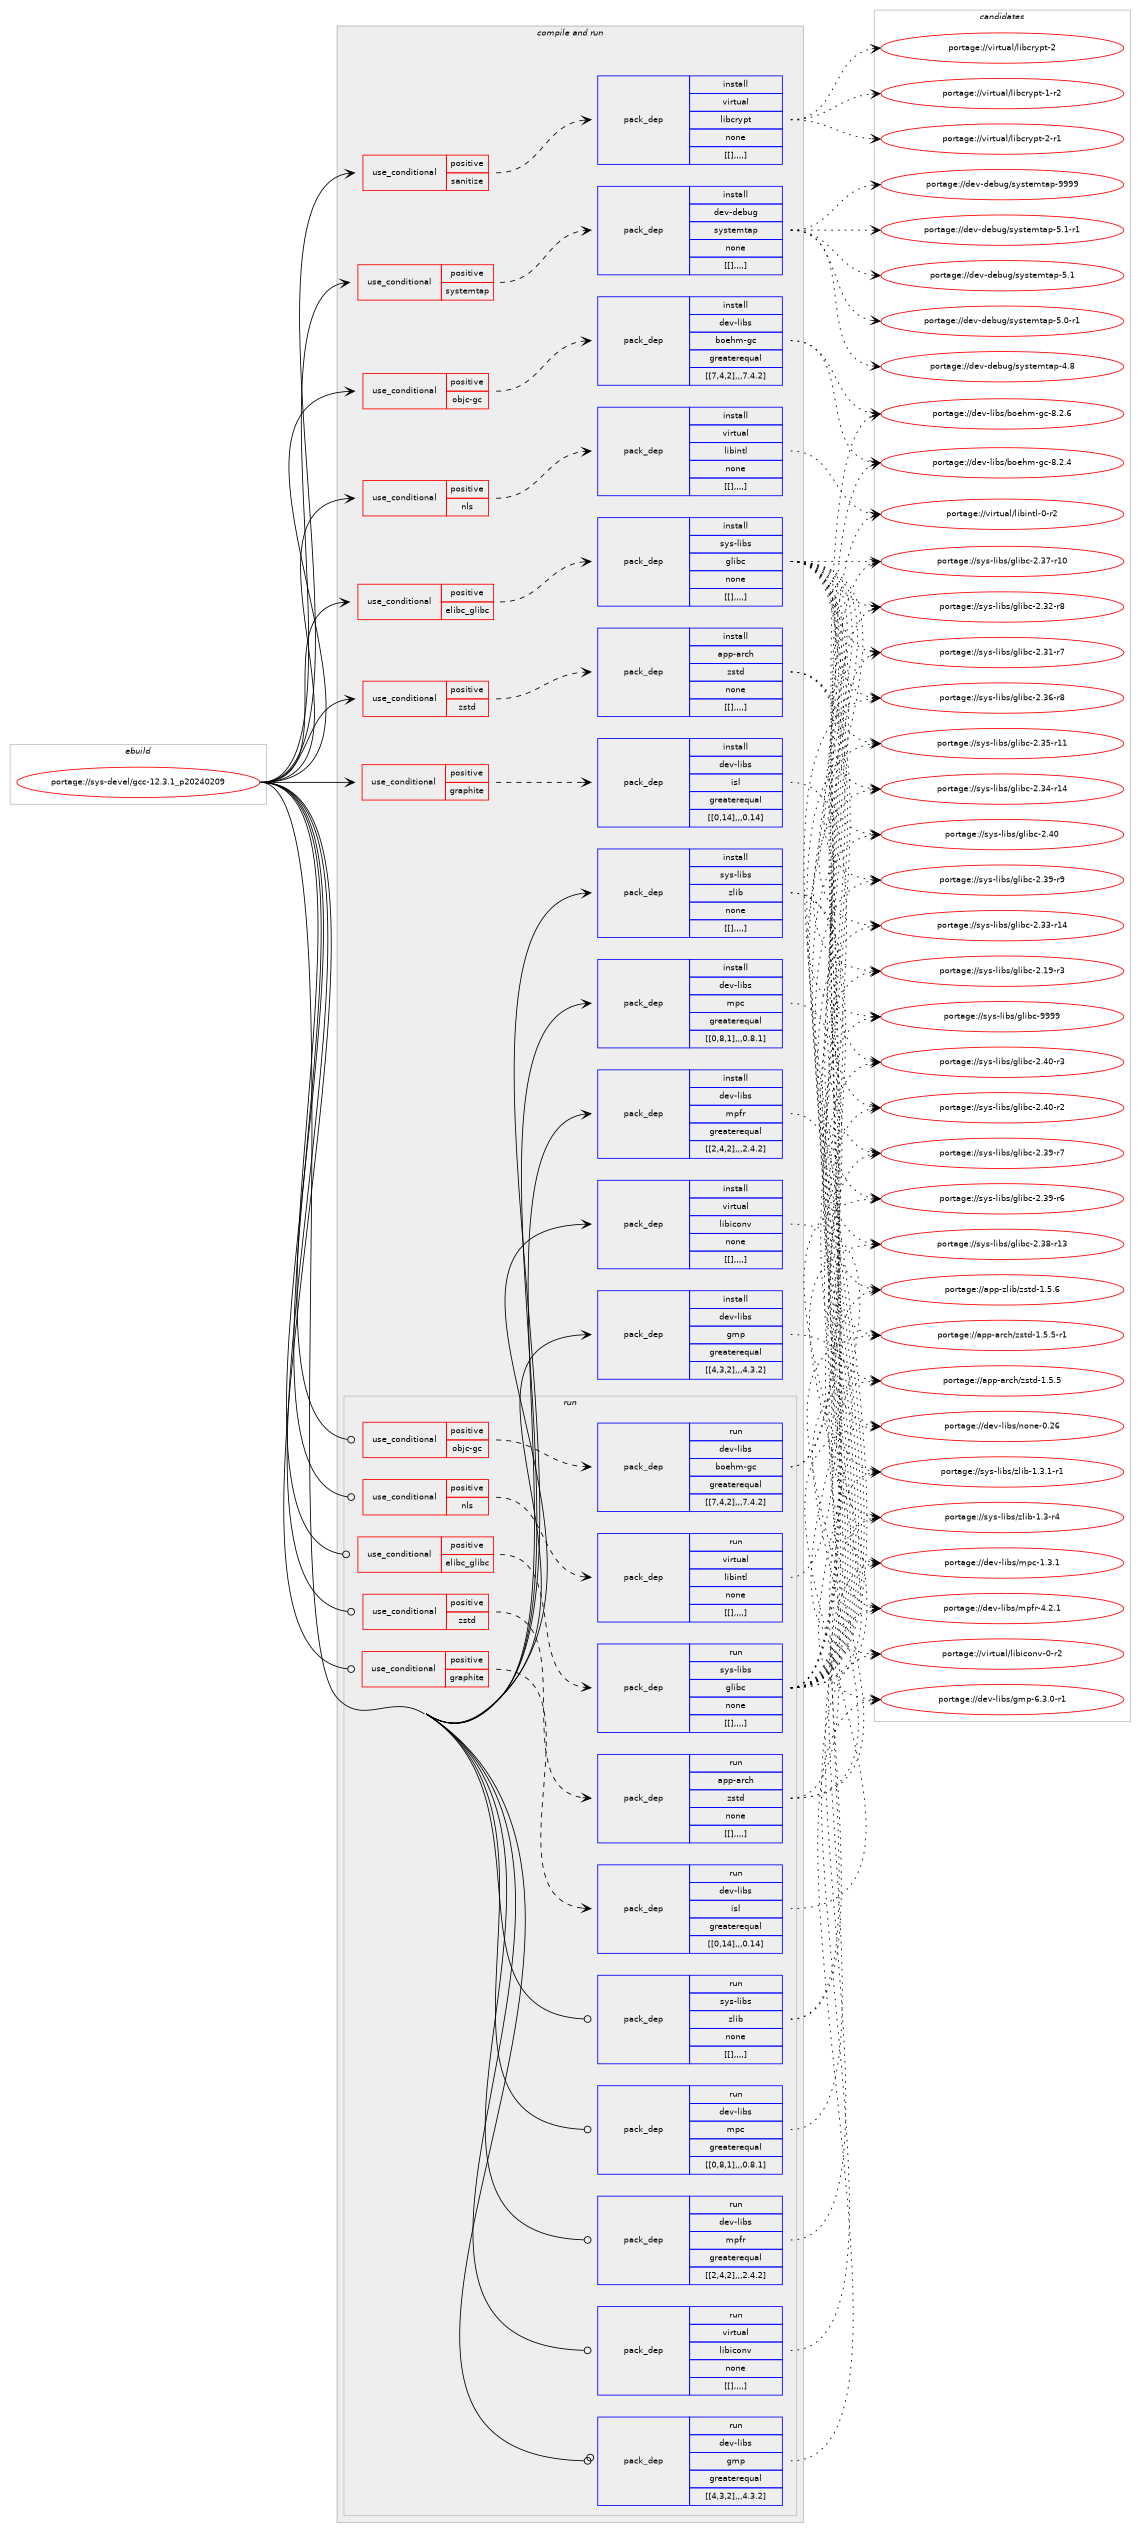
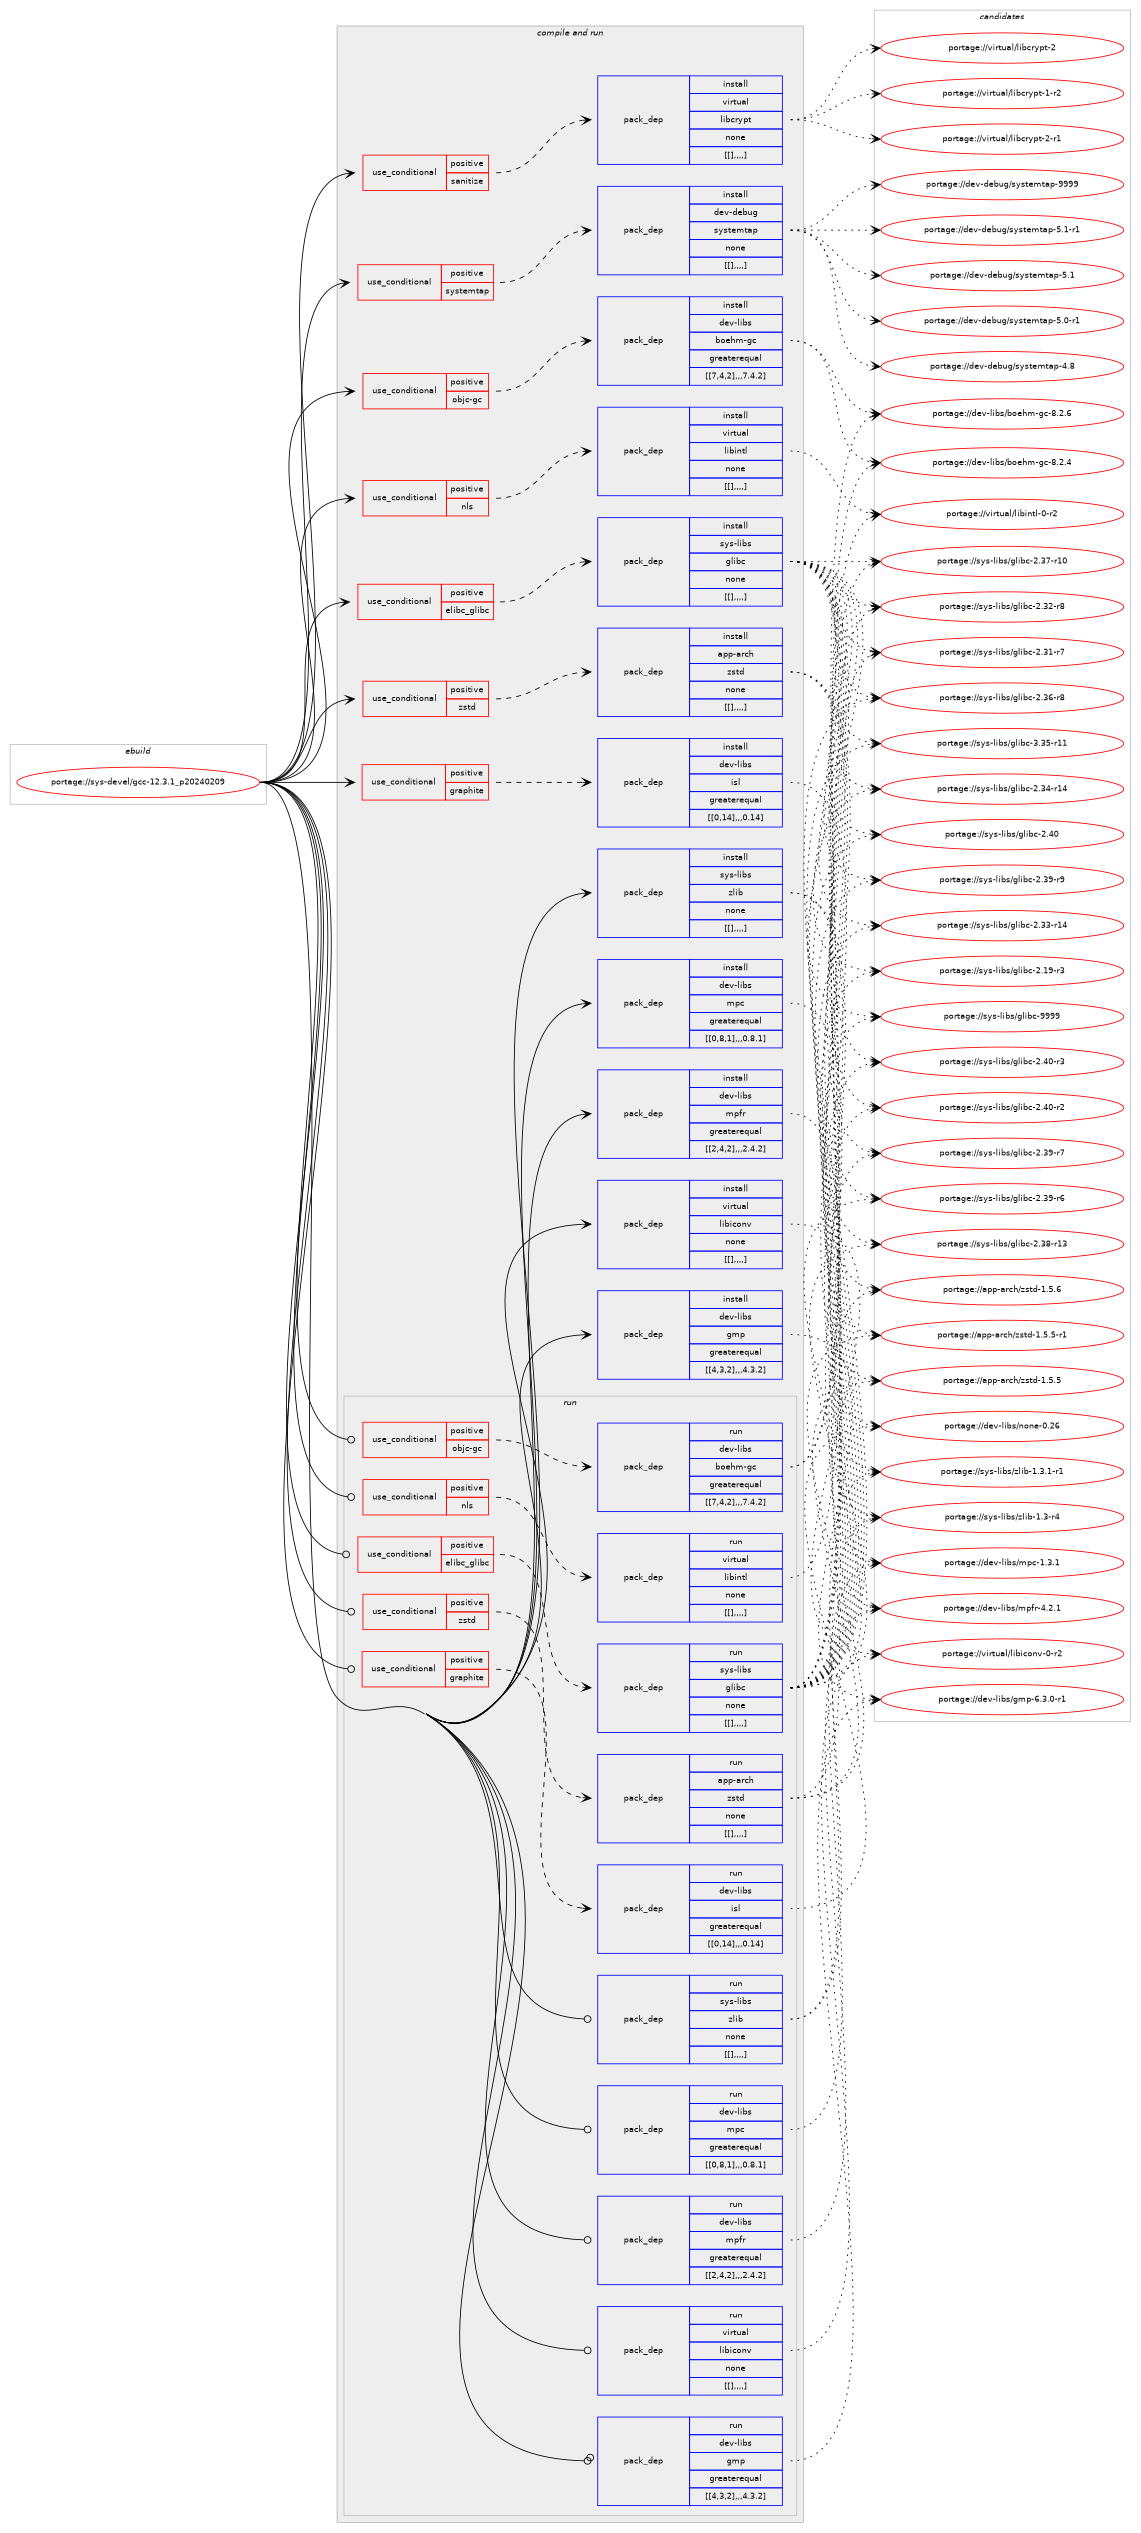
(1002, 744) -> (1002, 744)
(1002, 1290) -> (1002, 1290)
